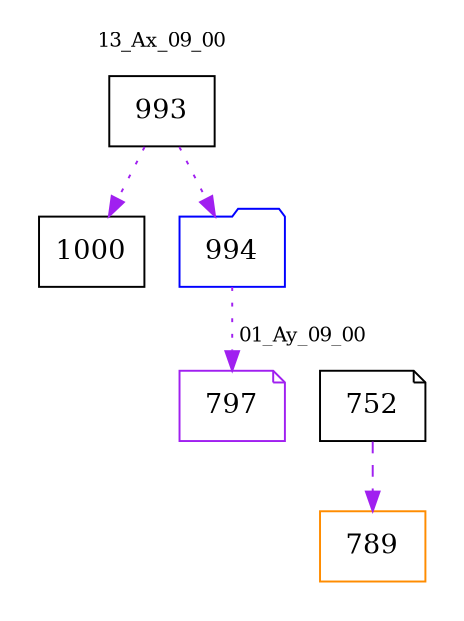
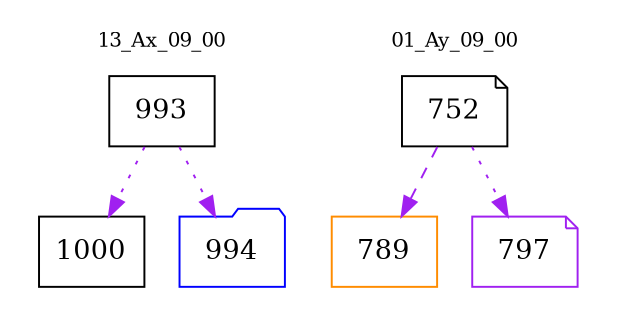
(232, 330) -> (485, 173)
